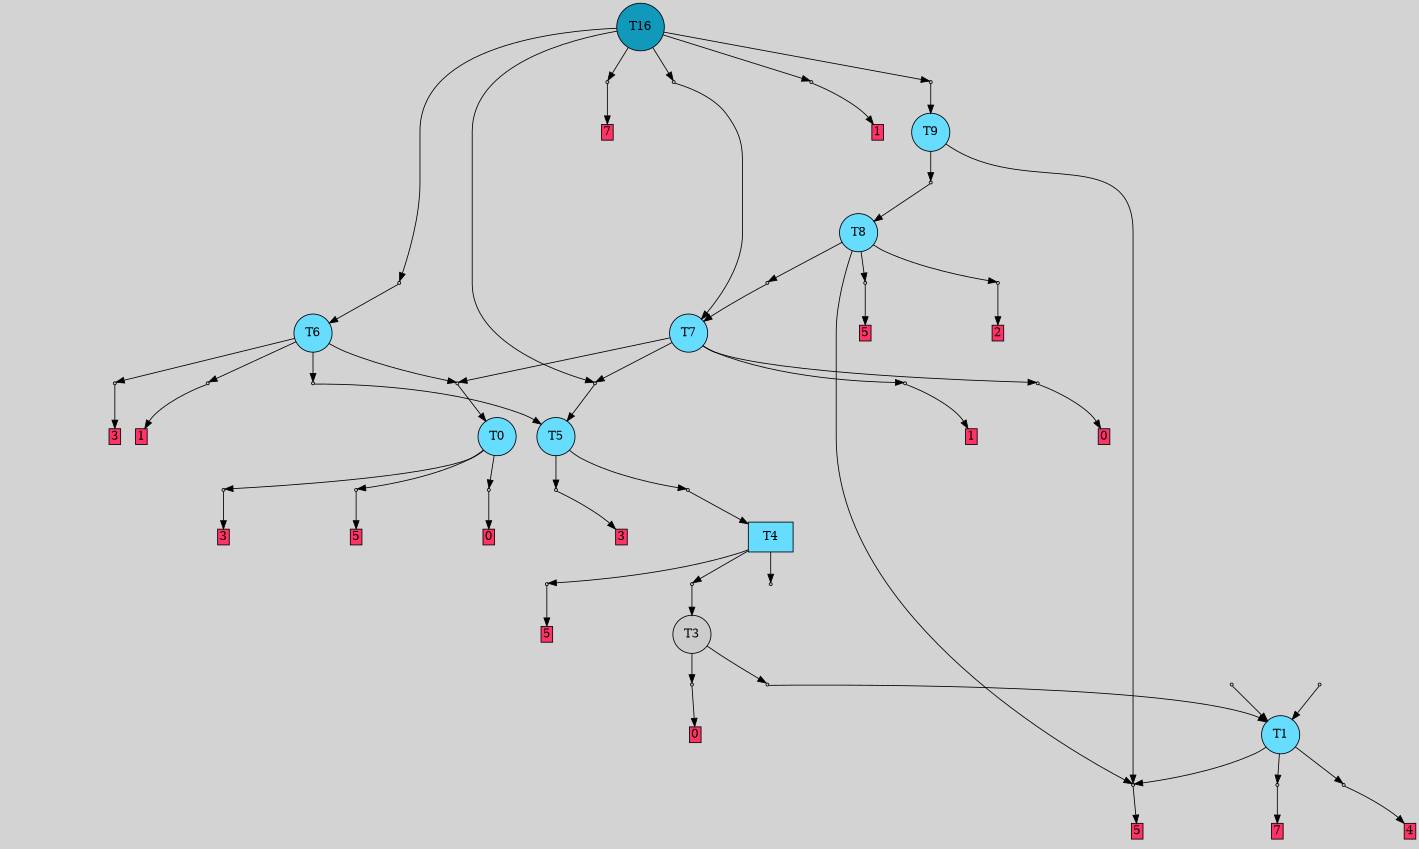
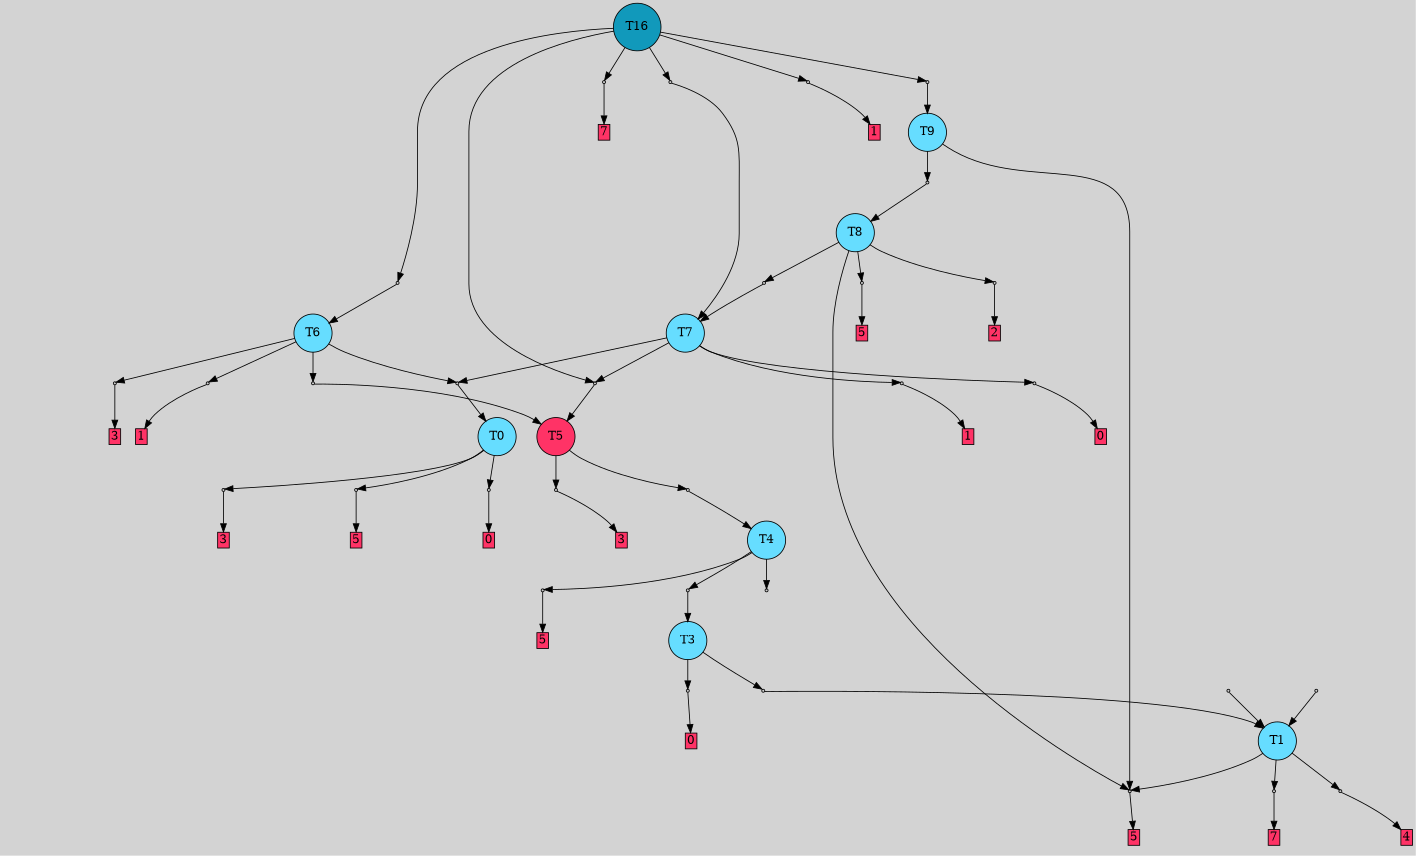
(556, 437) -> (556, 437)
(771, 537) -> (767, 540)
(692, 634) -> (688, 641)
